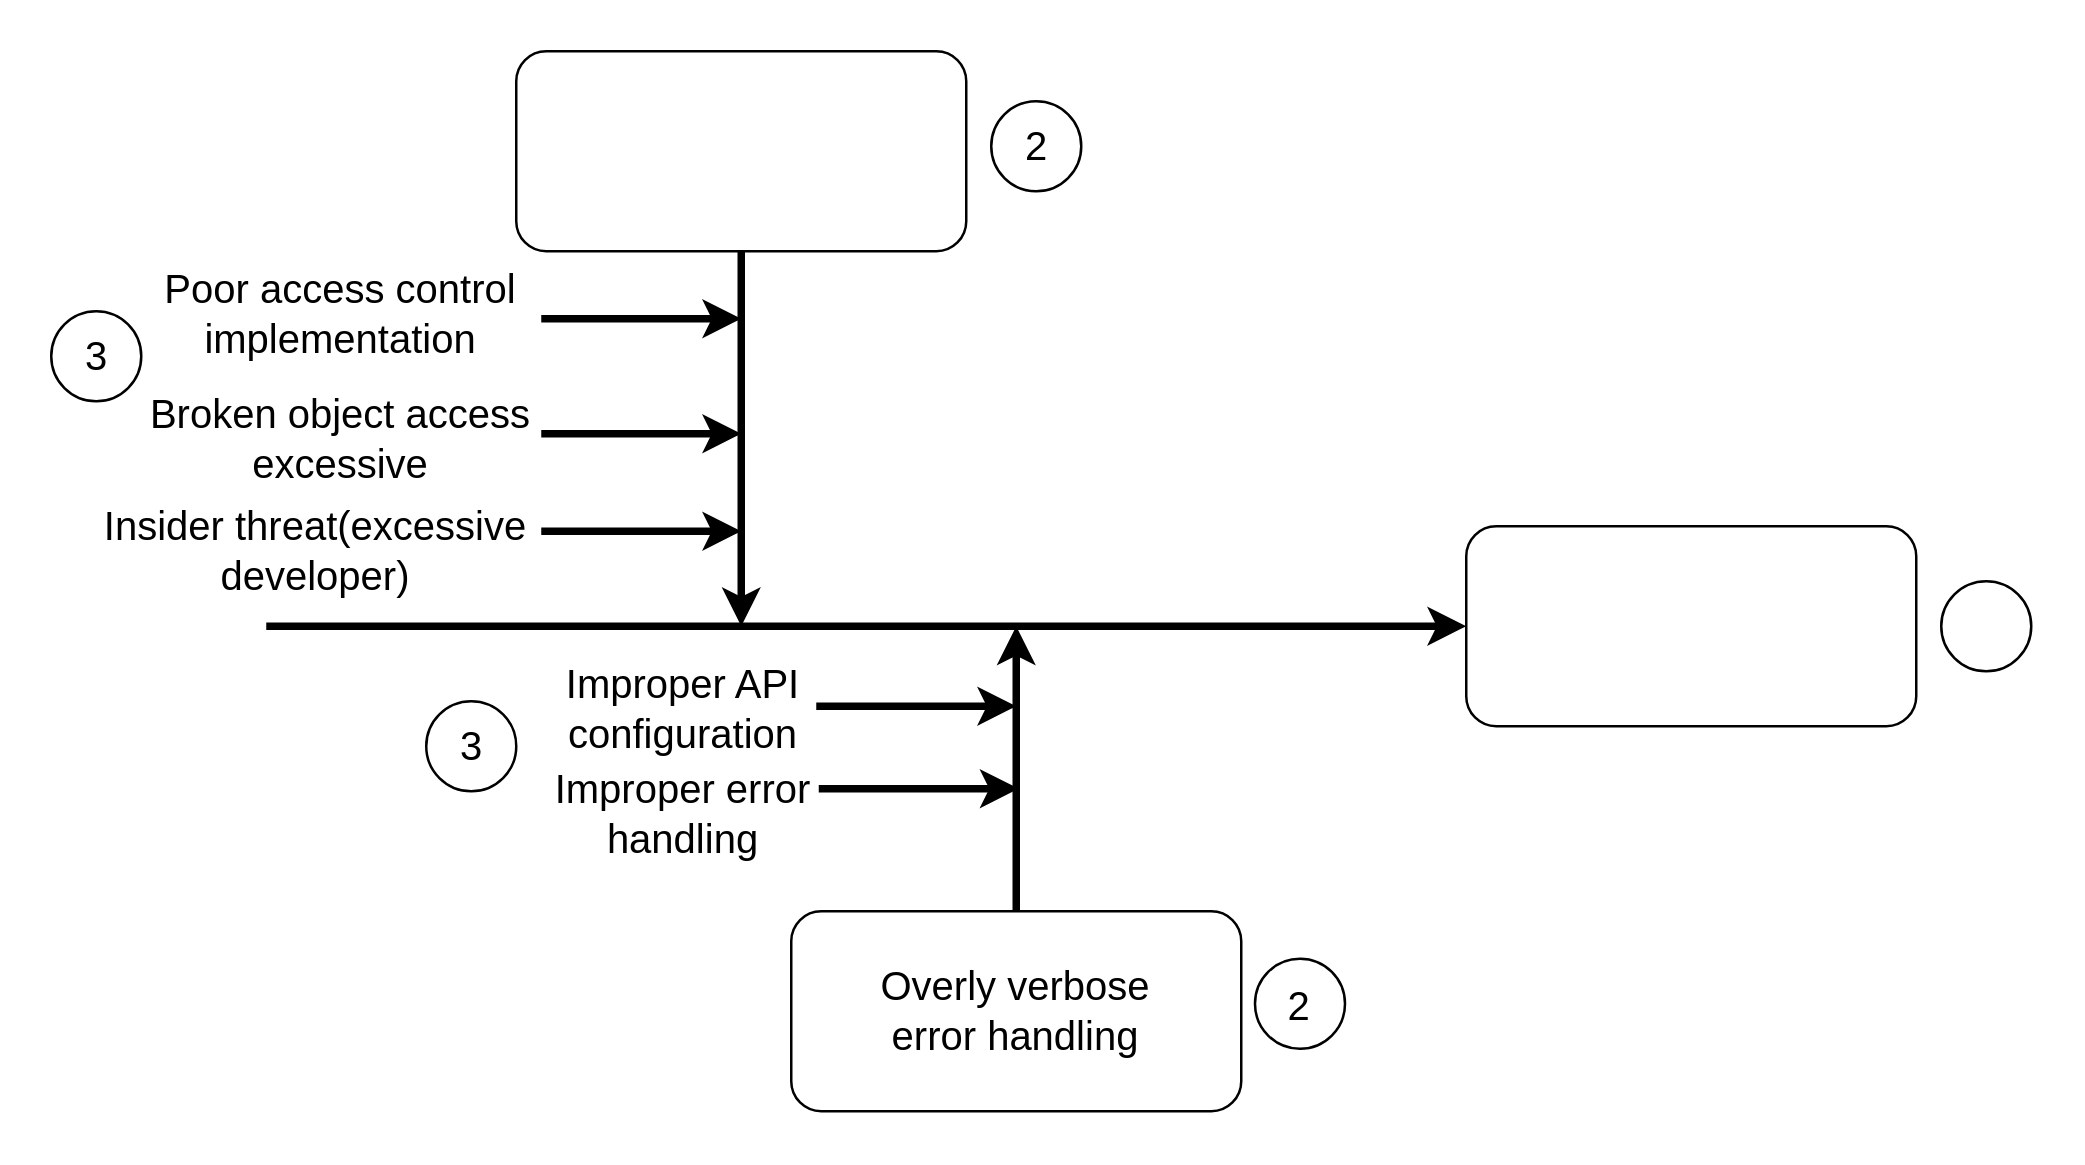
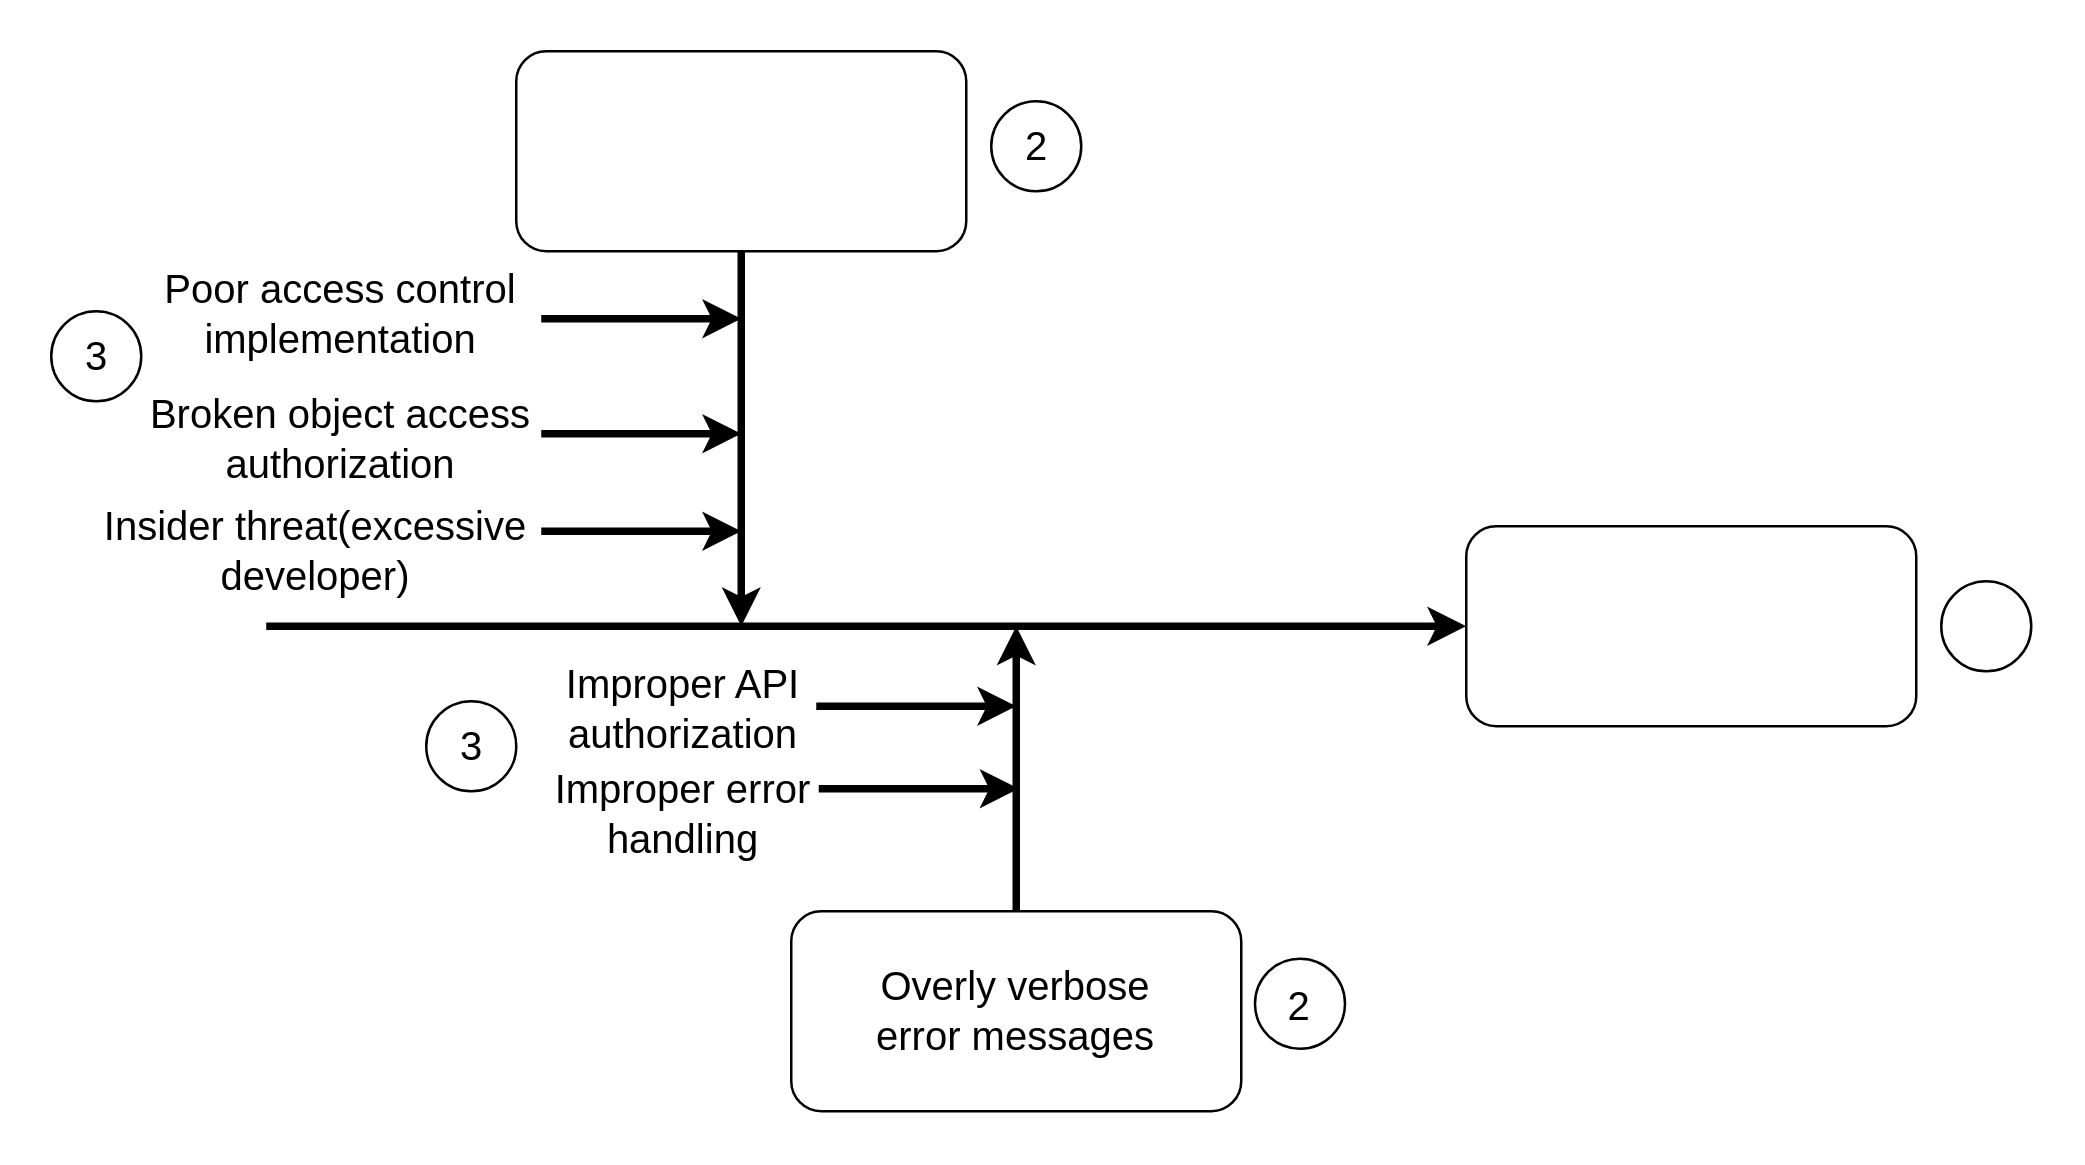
(341, 439) -> (341, 439)
(684, 709) -> (684, 709)
(1016, 1011) -> (1016, 1011)
